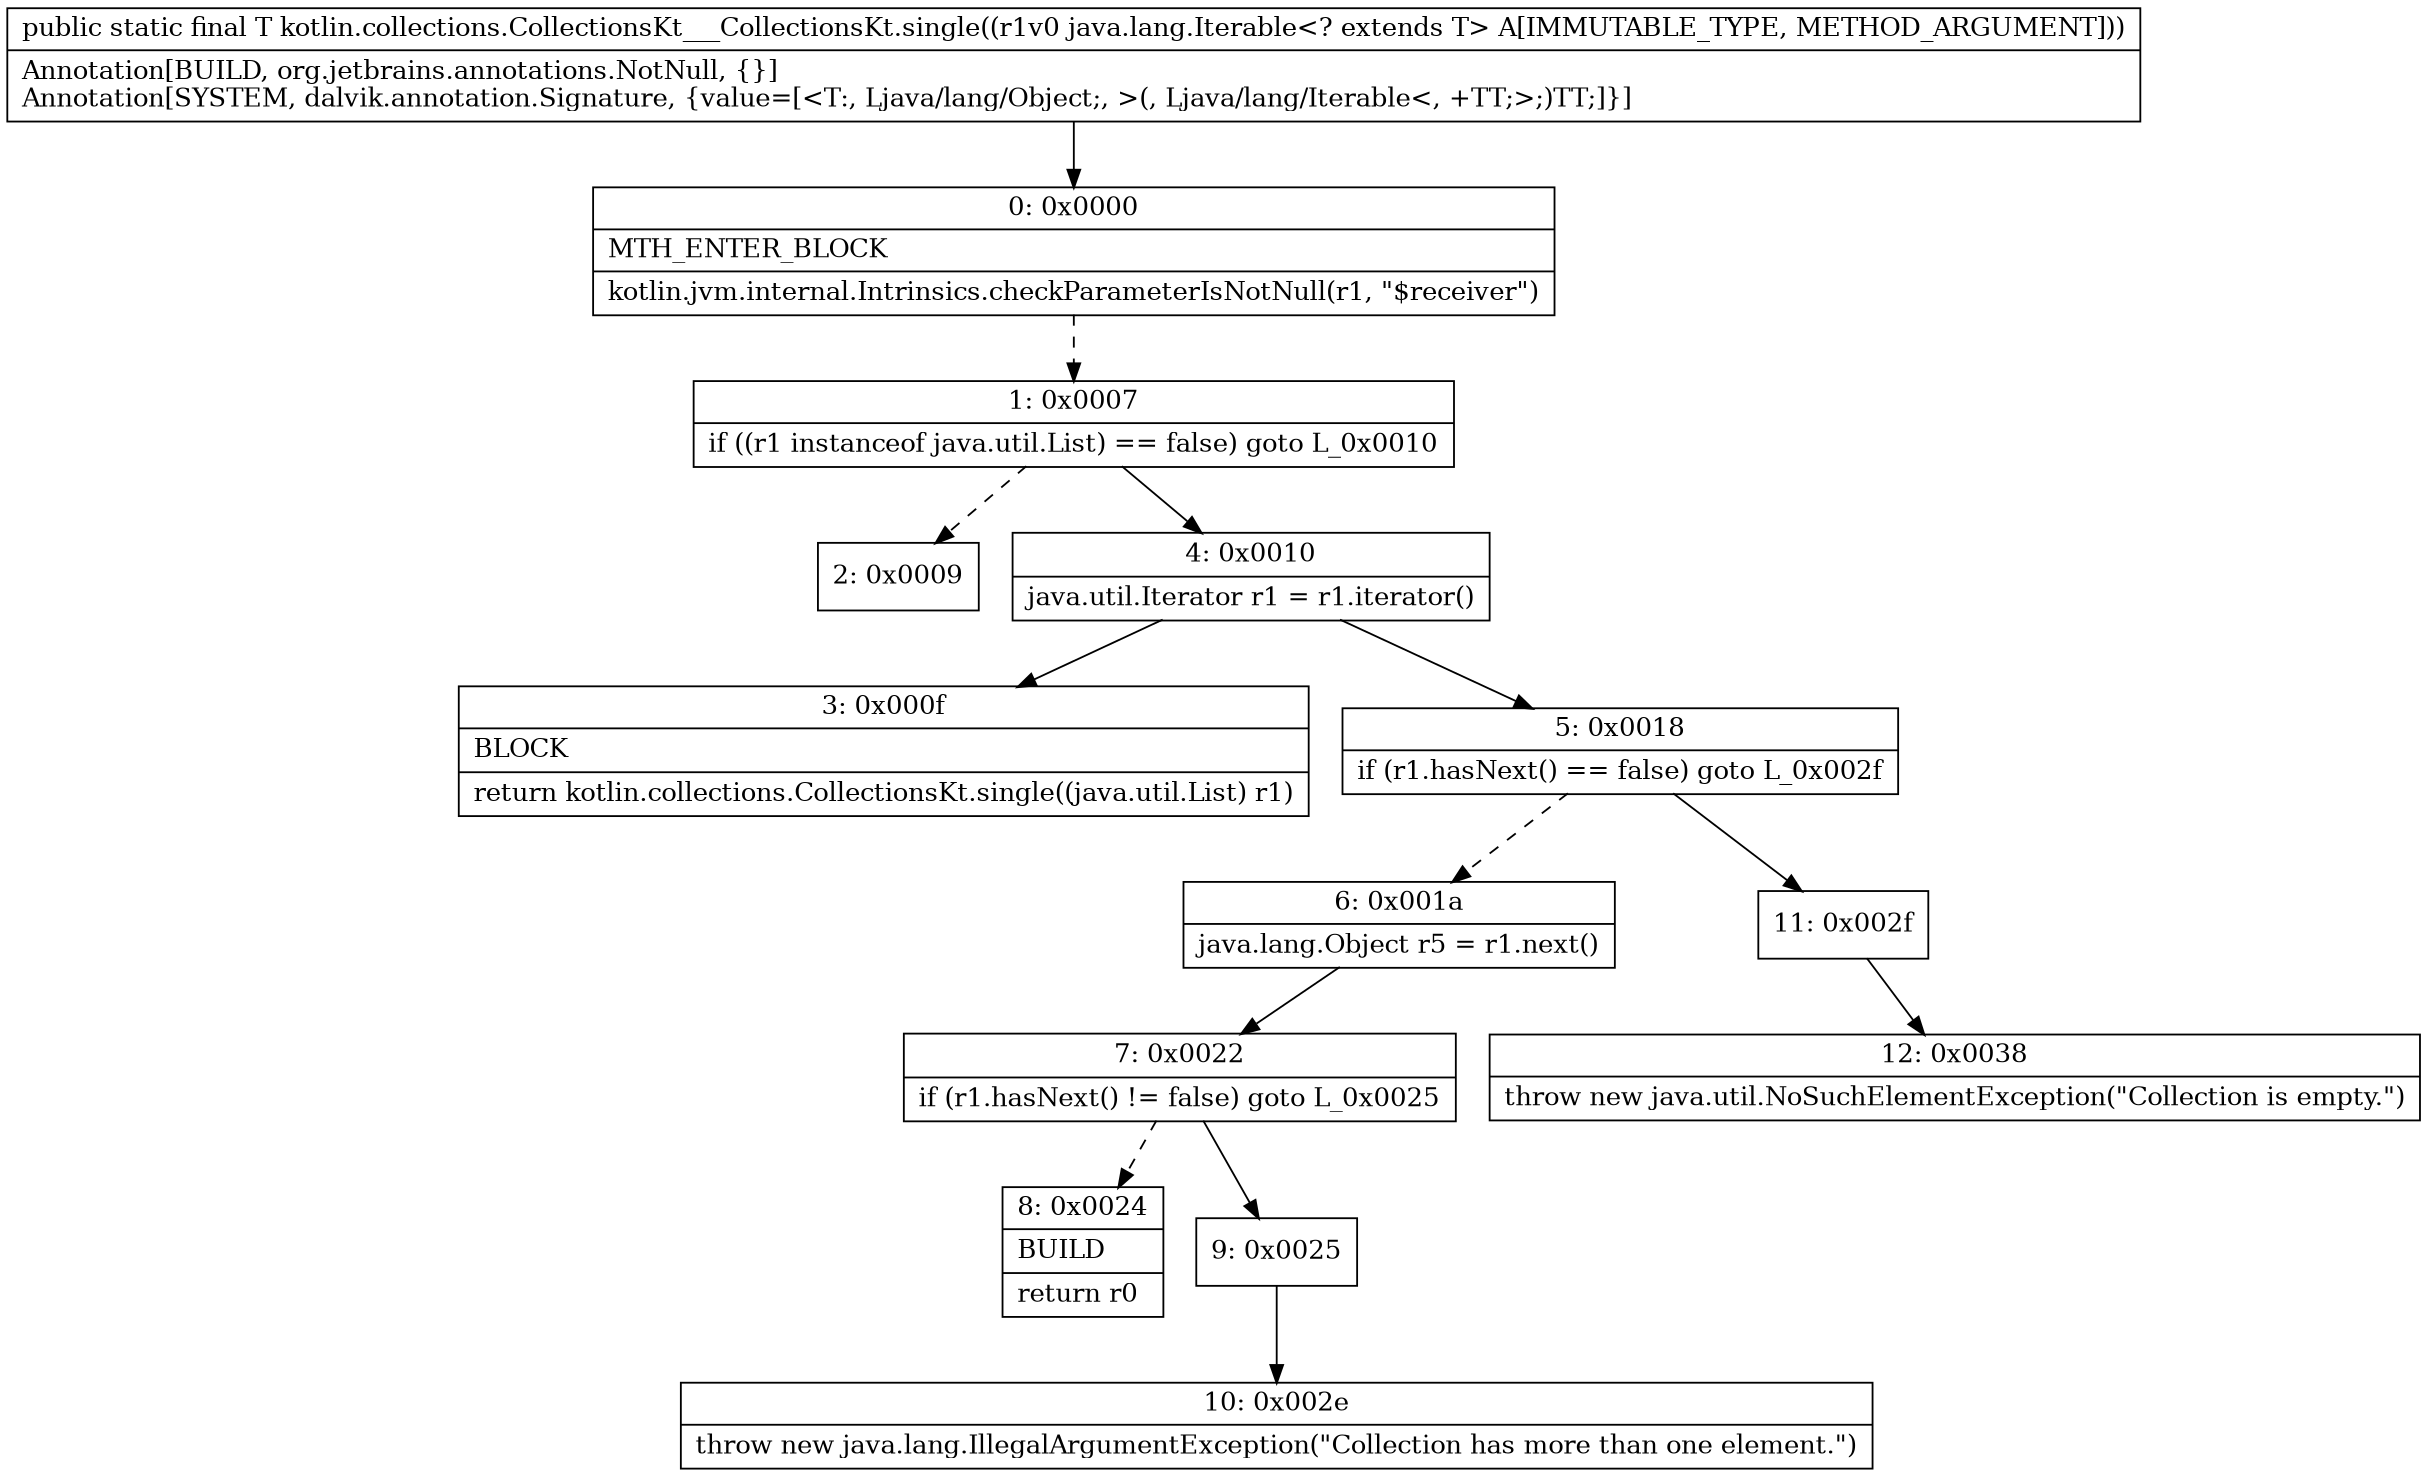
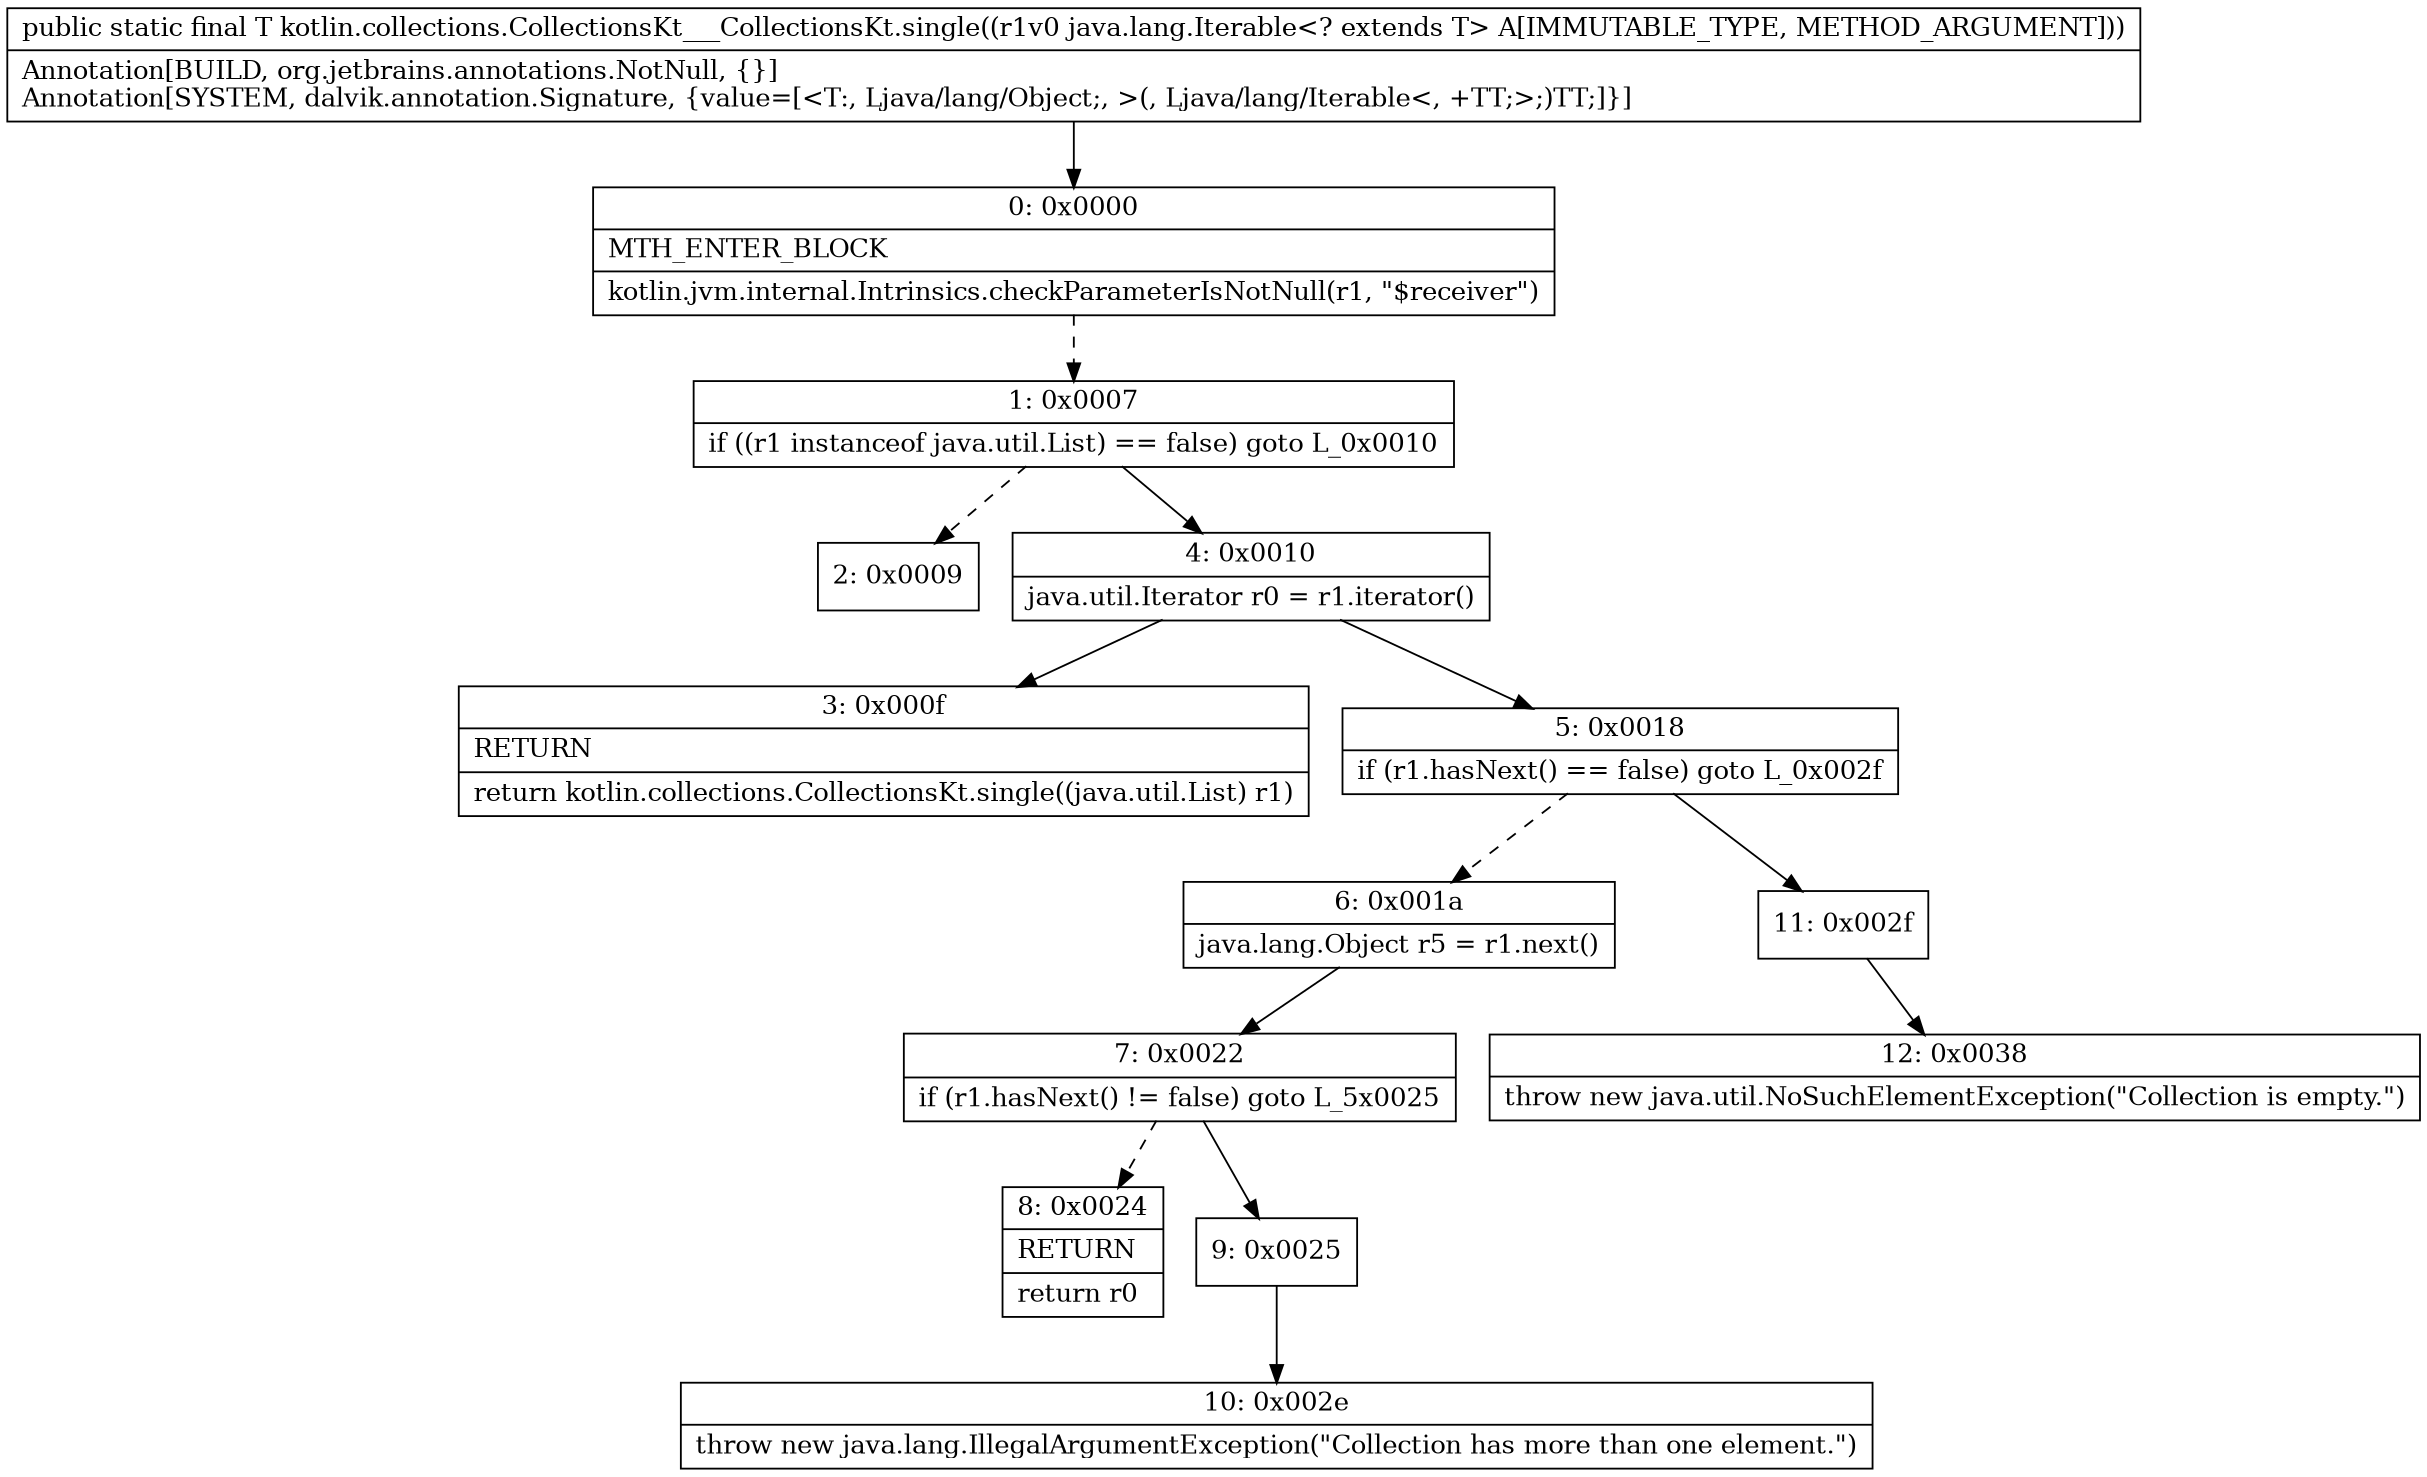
(1251, 598) -> (1251, 598)
(521, 749) -> (533, 749)
(1180, 1098) -> (1180, 1098)
(1062, 1250) -> (1077, 1250)
